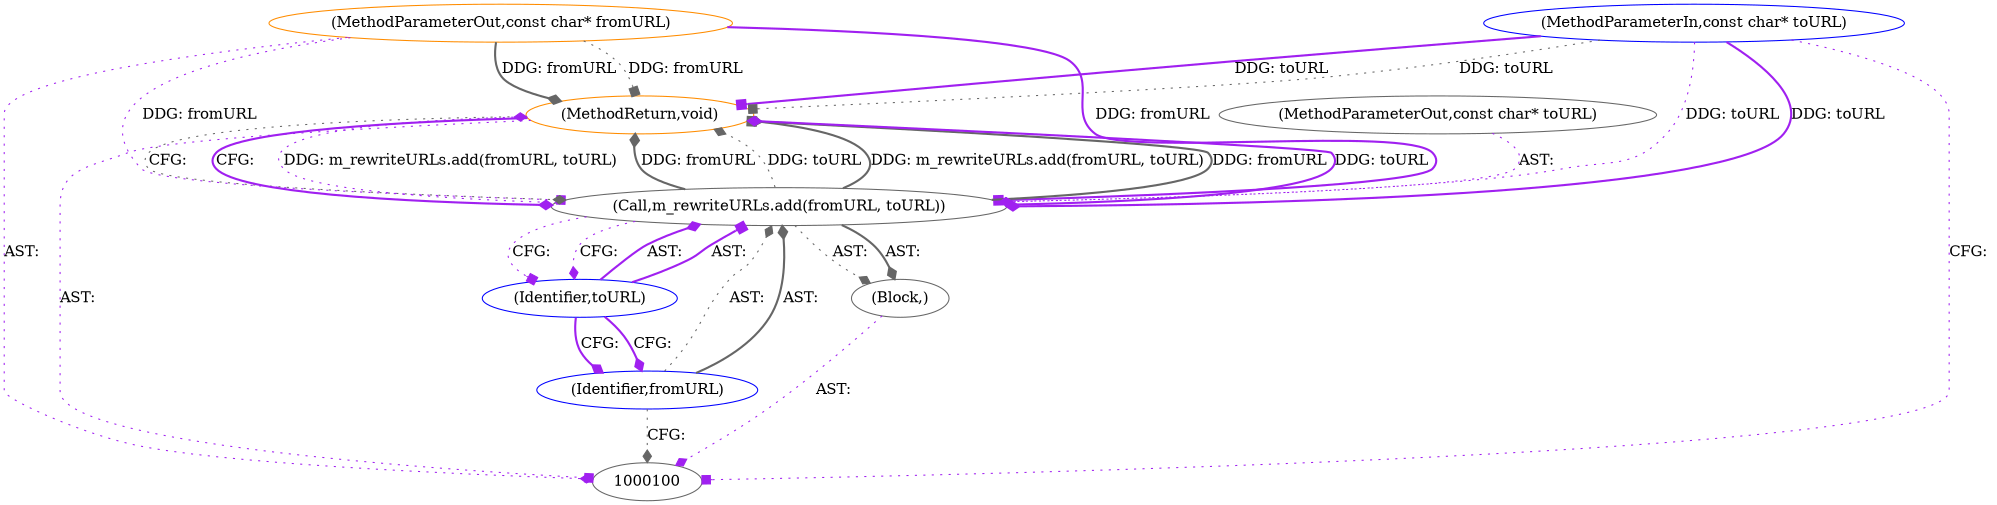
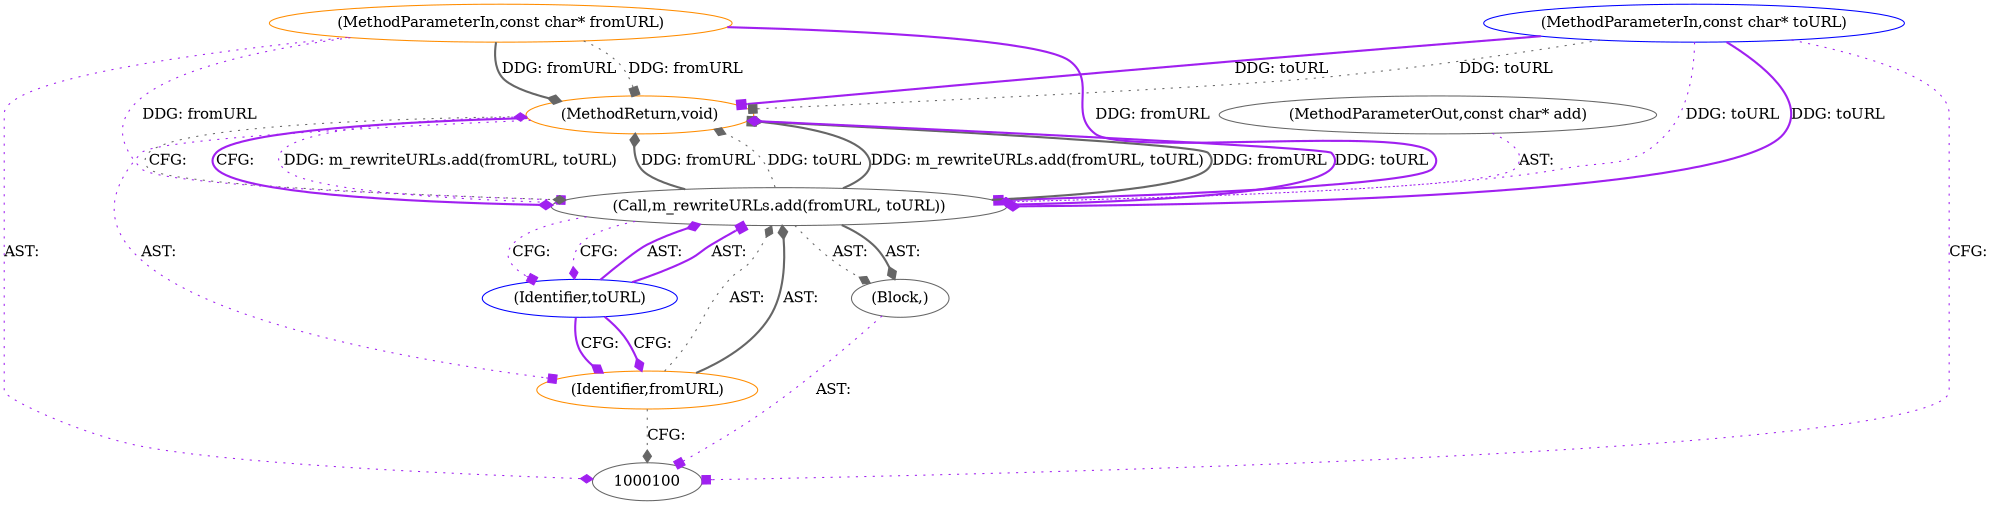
(501, 23) -> (501, 23)
(1438, 115) -> (1438, 115)
(60, 318) -> (120, 223)
(647, 390) -> (647, 390)
(788, 394) -> (788, 394)
